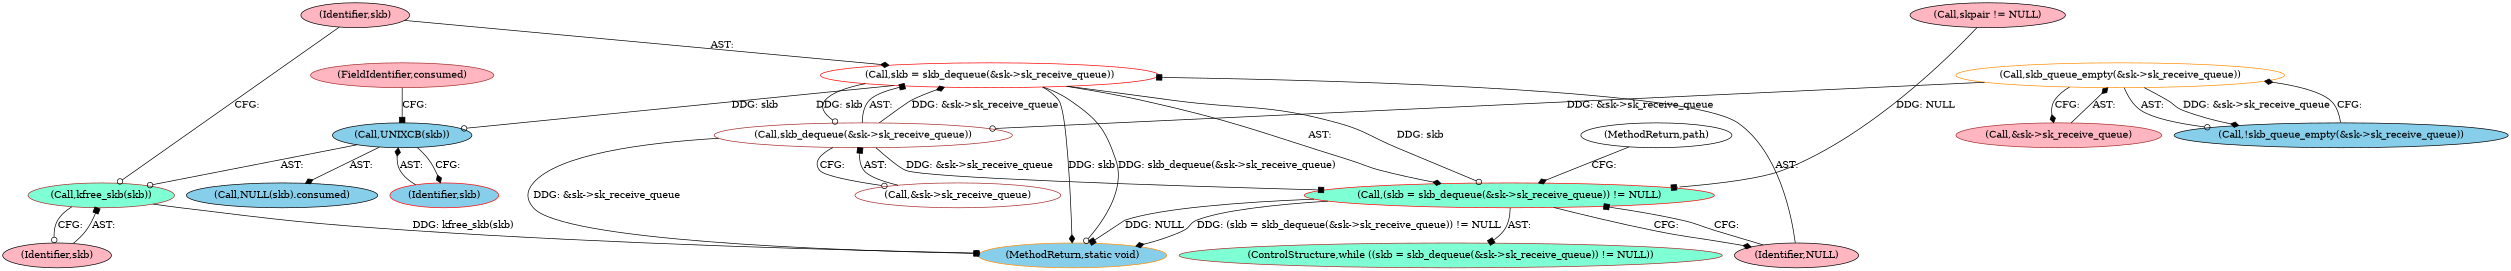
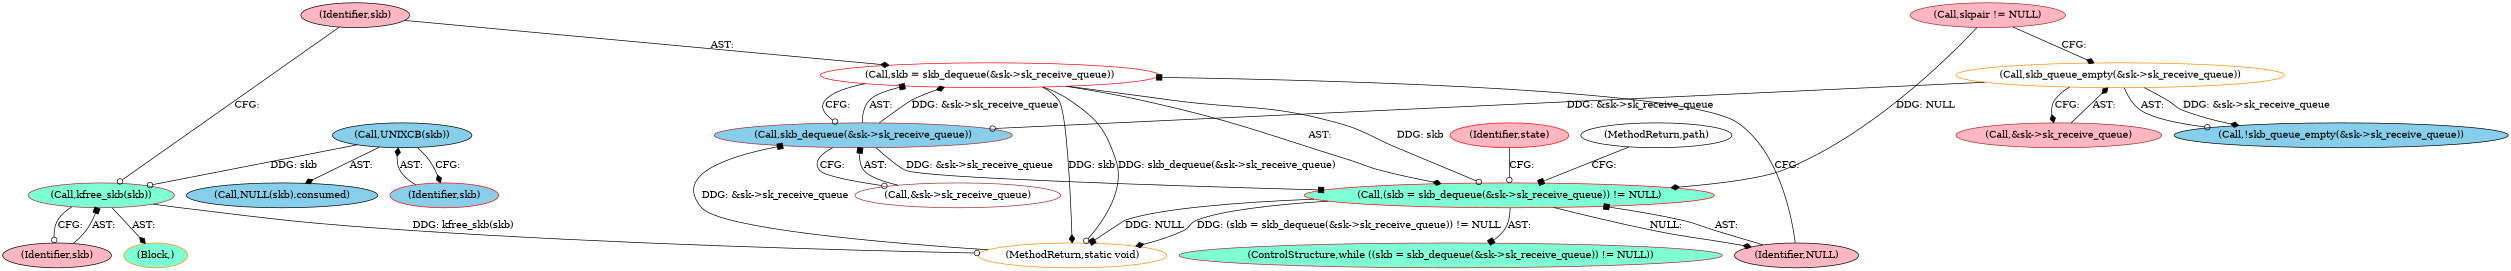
(1988, 15) -> (1988, 15)
(402, 75) -> none
(2315, 92) -> (2050, 43)
(839, 105) -> (839, 105)
(681, 107) -> none
(863, 135) -> (863, 135)
none -> (1509, 135)
(1844, 139) -> (1844, 139)
(1587, 164) -> (1587, 164)
(294, 165) -> (294, 165)
(1789, 165) -> (1789, 165)
(1668, 225) -> (1668, 225)
(1728, 225) -> (1728, 225)
(640, 235) -> (785, 230)
none -> (156, 255)
(1072, 255) -> (1072, 255)
